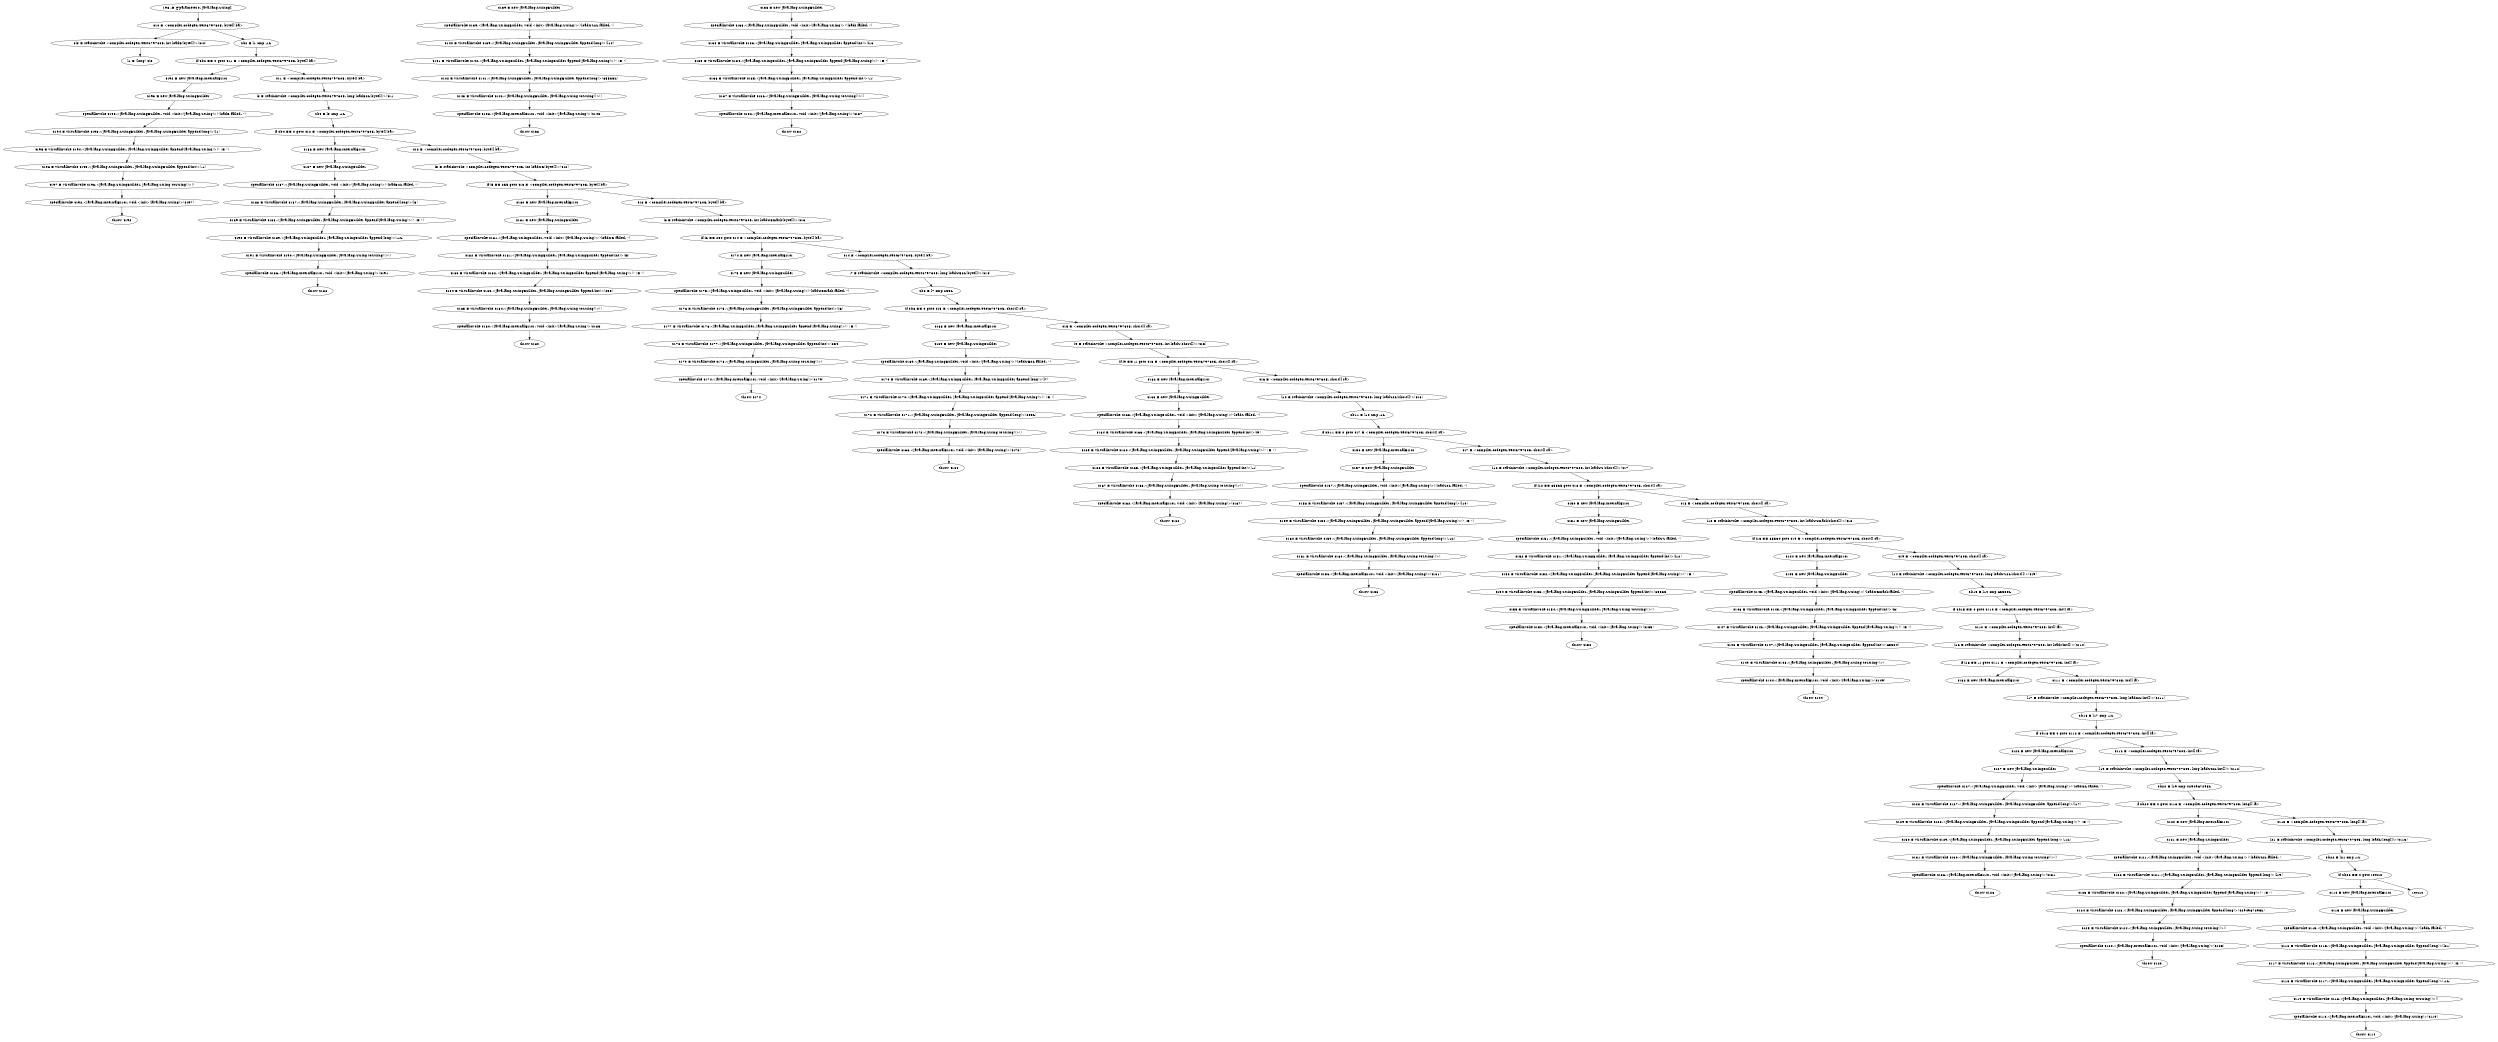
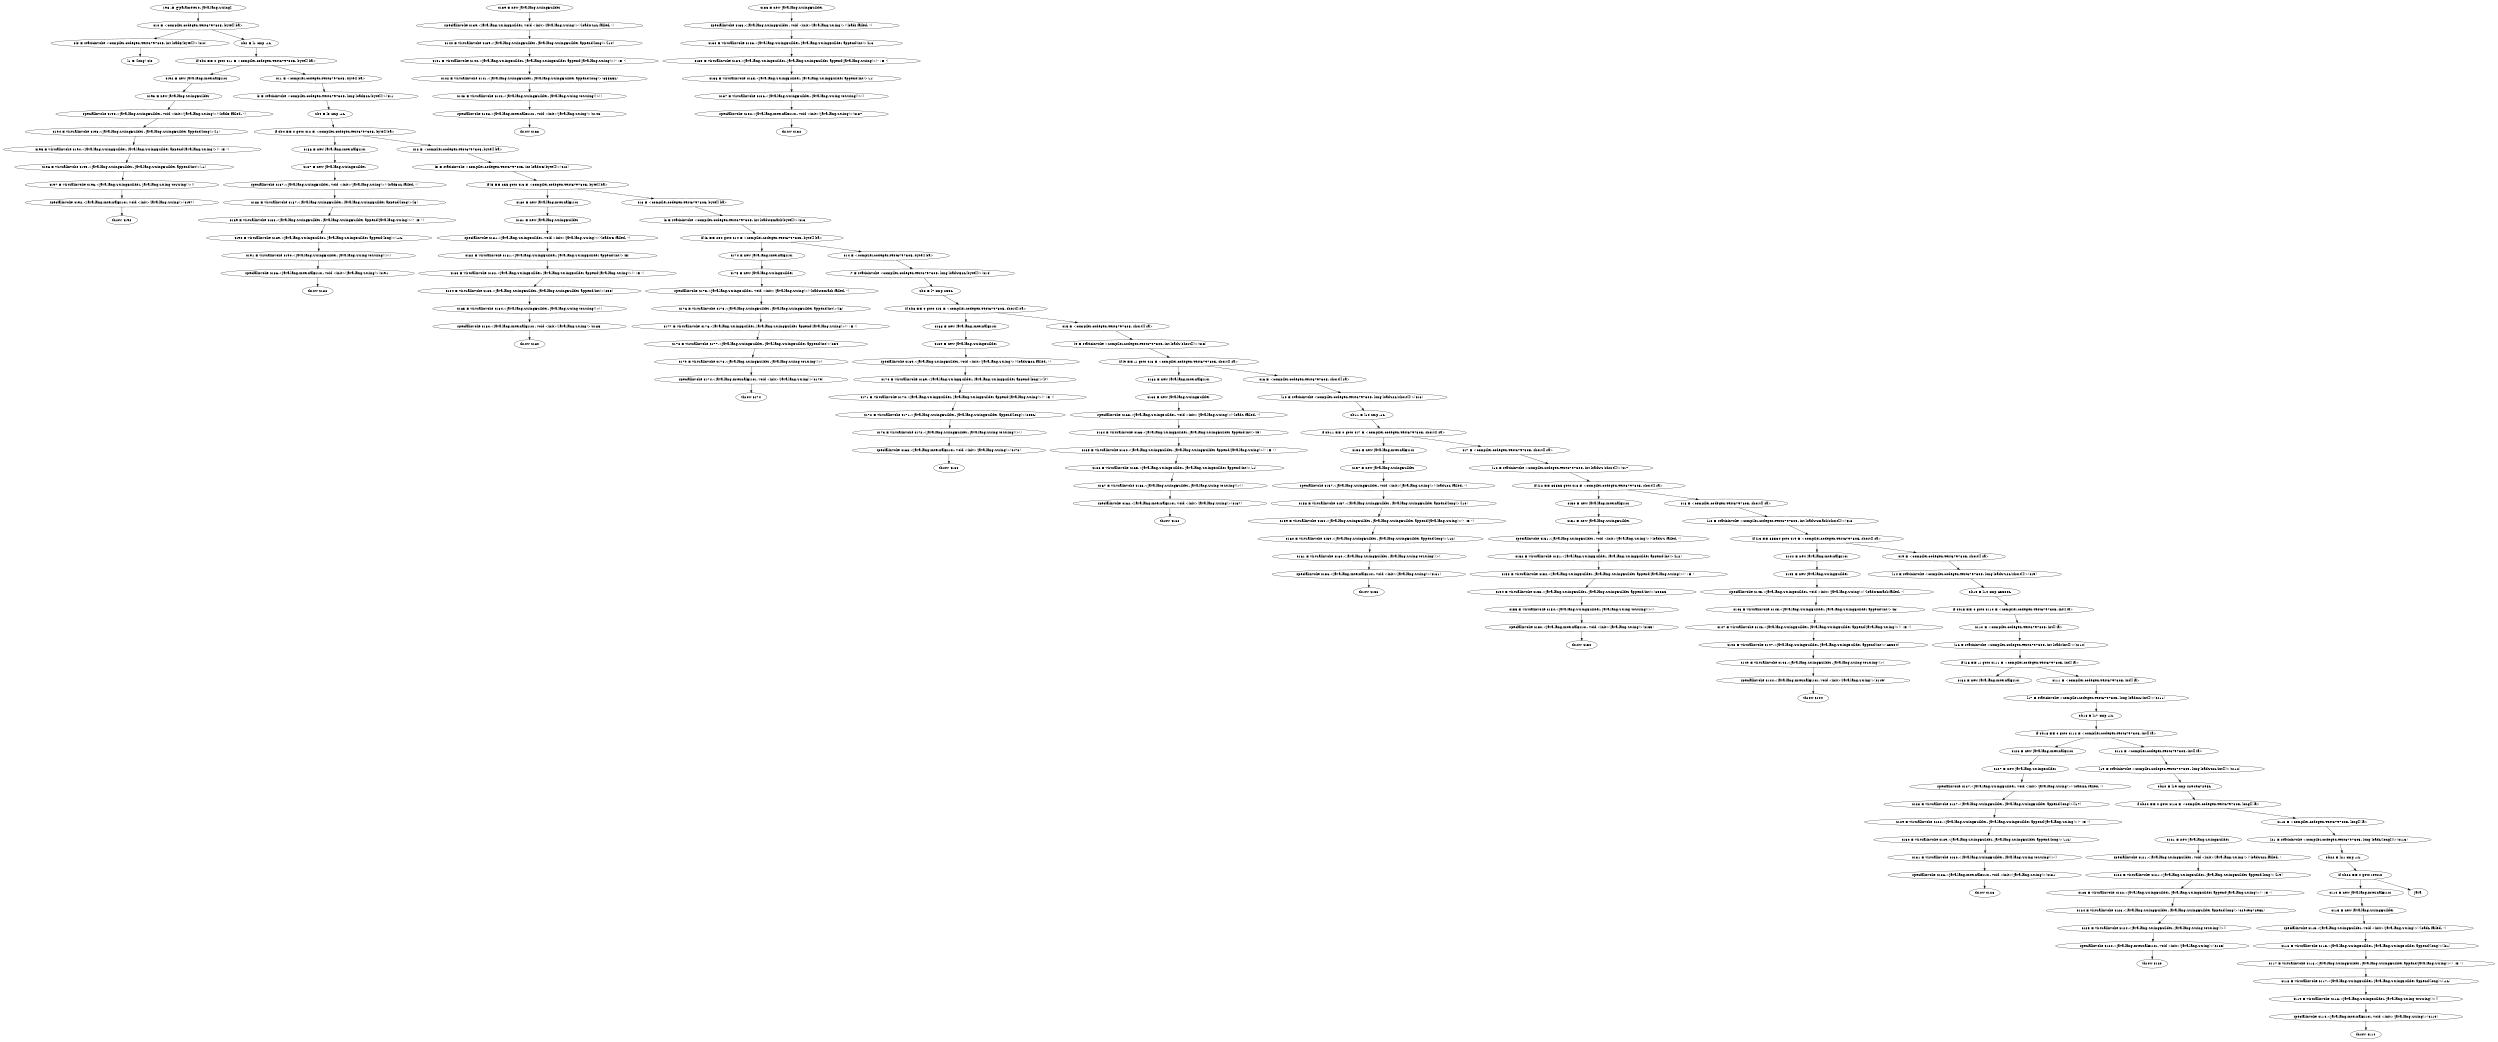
(1179, 387) -> none
(2198, 822) -> none
(2418, 893) -> (2418, 893)
